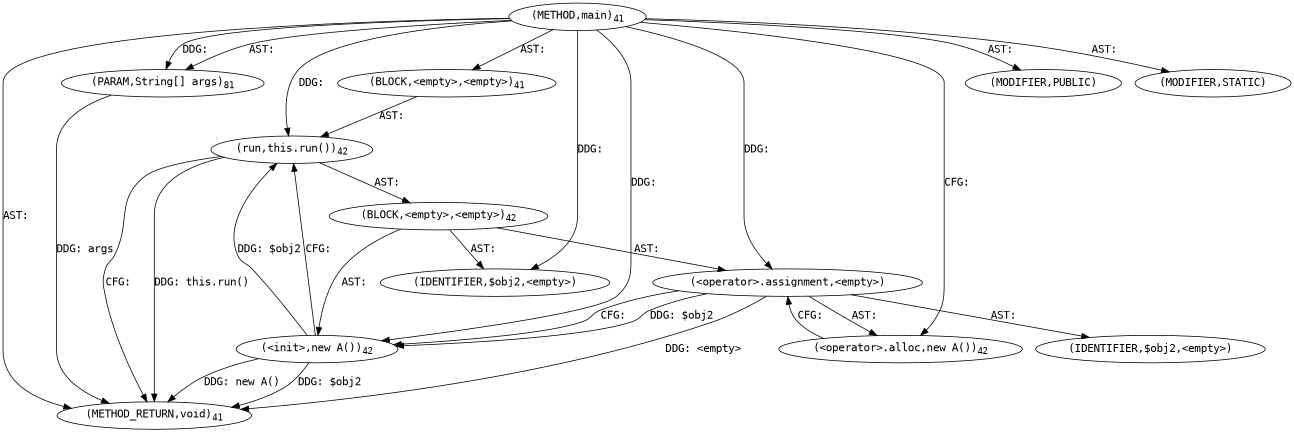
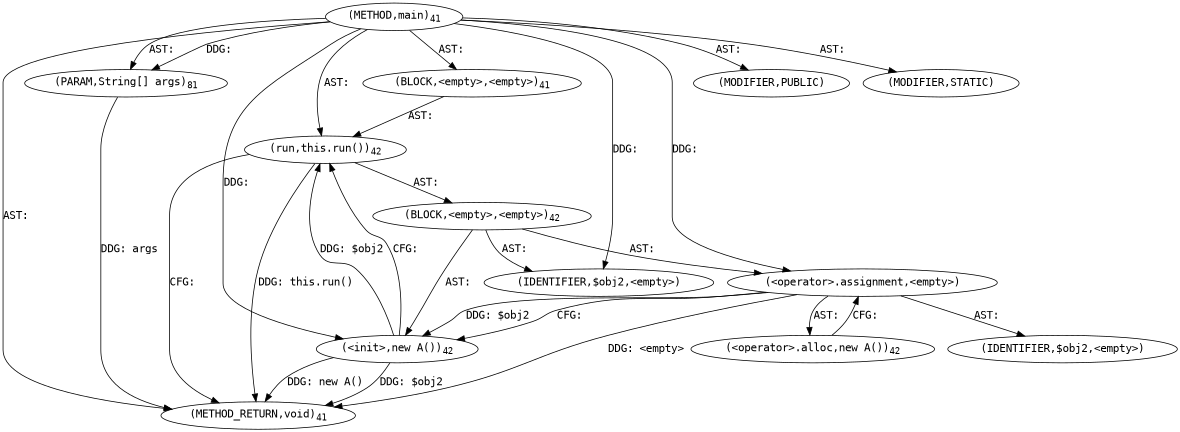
(920, 65) -> none
(315, 83) -> (340, 83)
